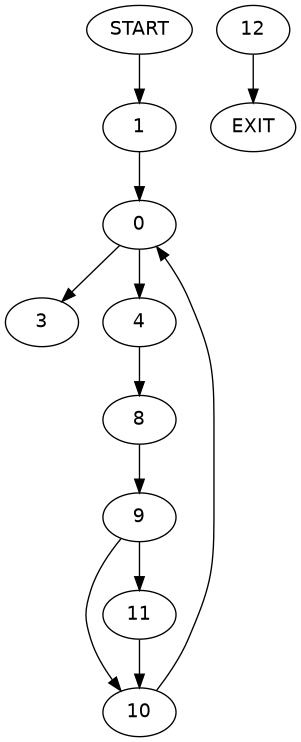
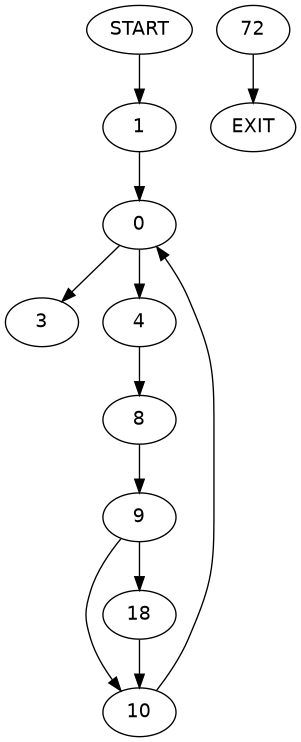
(253, 30) -> (253, 30)
(139, 615) -> (139, 615)
